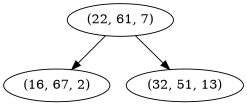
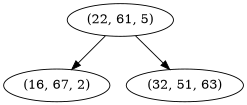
(120, 20) -> (120, 20)
(185, 85) -> (185, 85)
